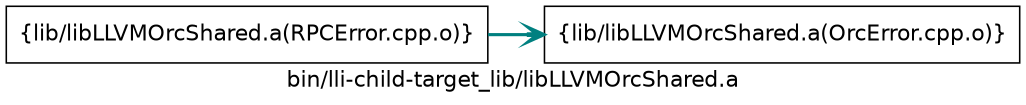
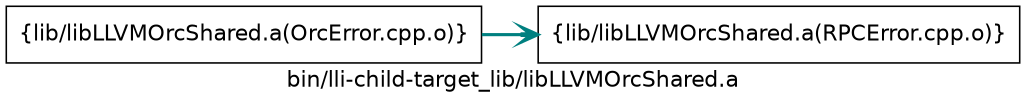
(508, 35) -> (502, 35)
